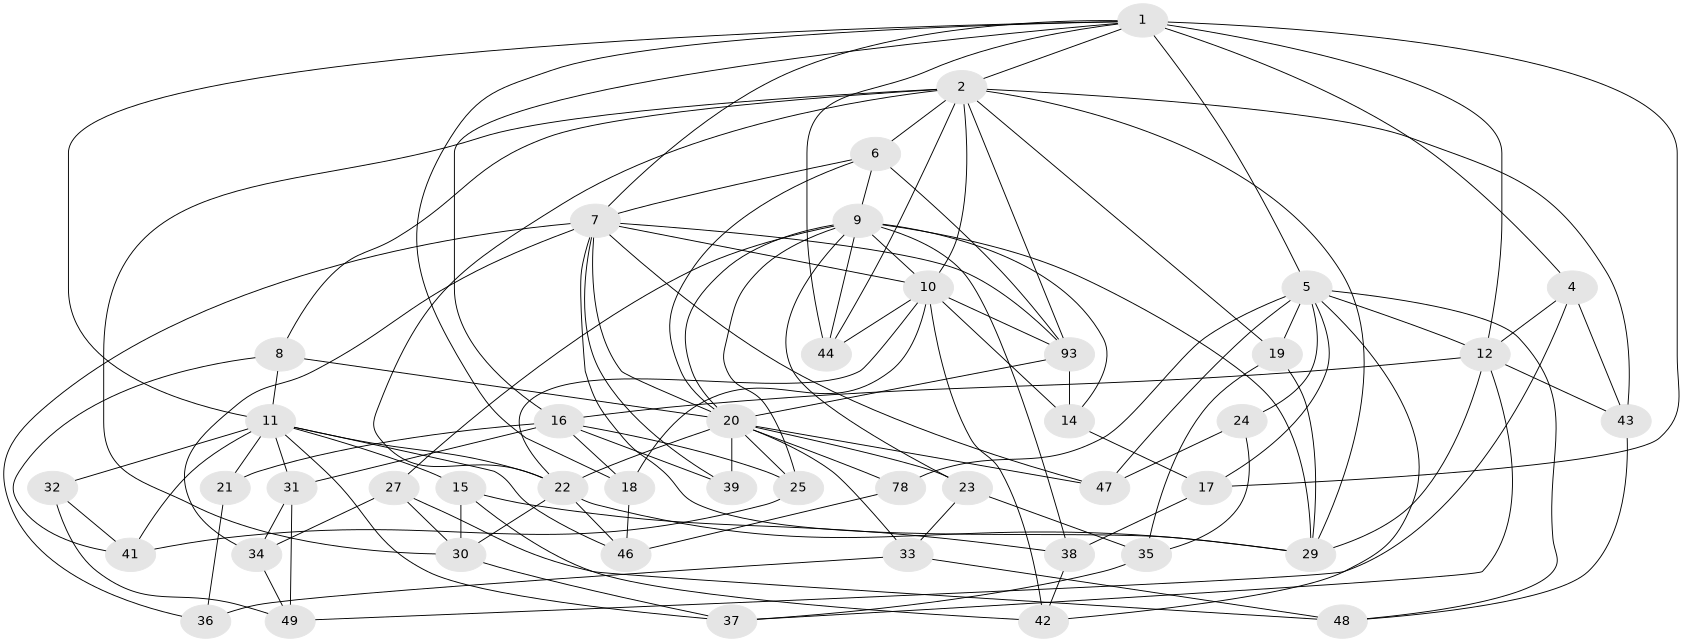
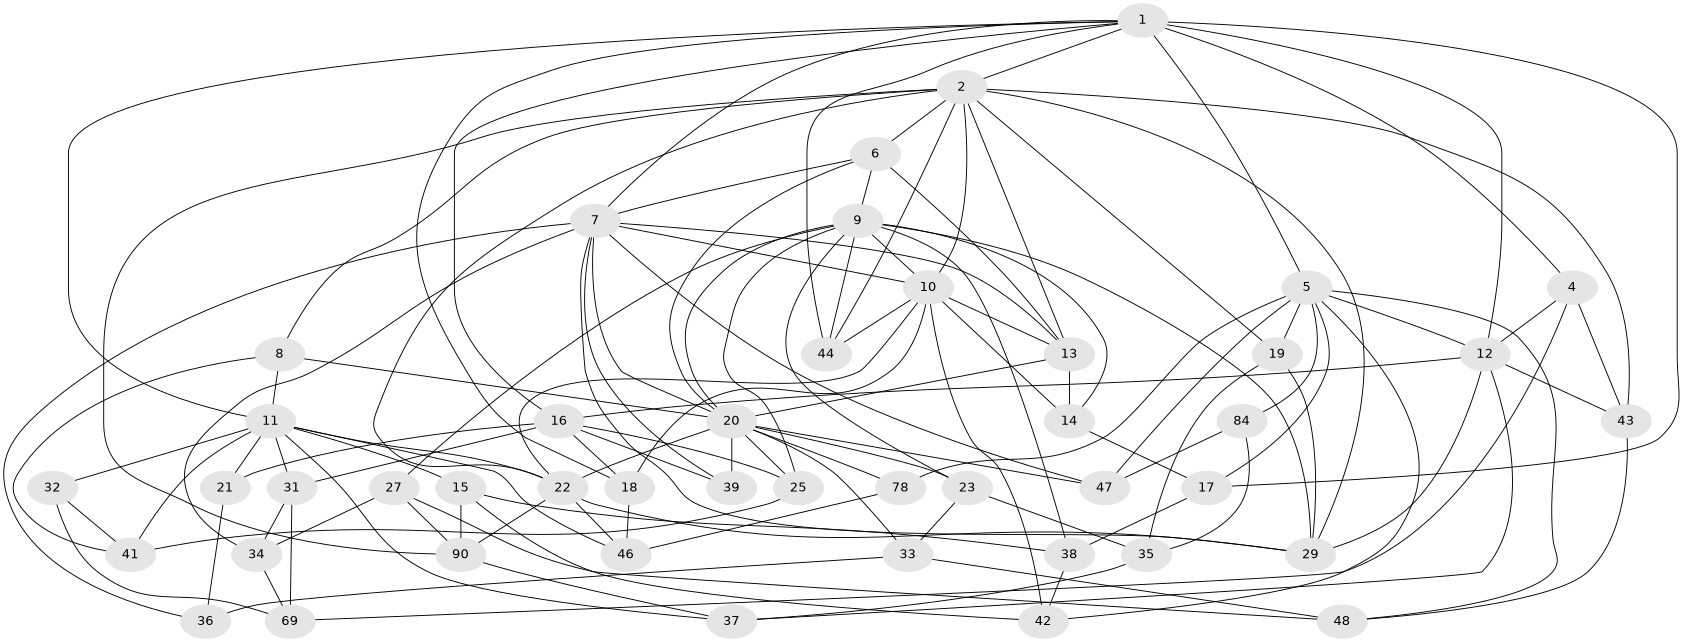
(1070, 354) -> (1070, 354)
(1242, 421) -> (1242, 421)
(461, 555) -> (461, 555)
(290, 622) -> (290, 622)
